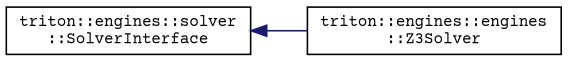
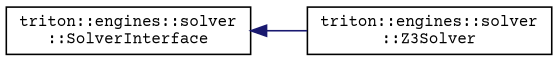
(434, 31) -> (430, 31)
